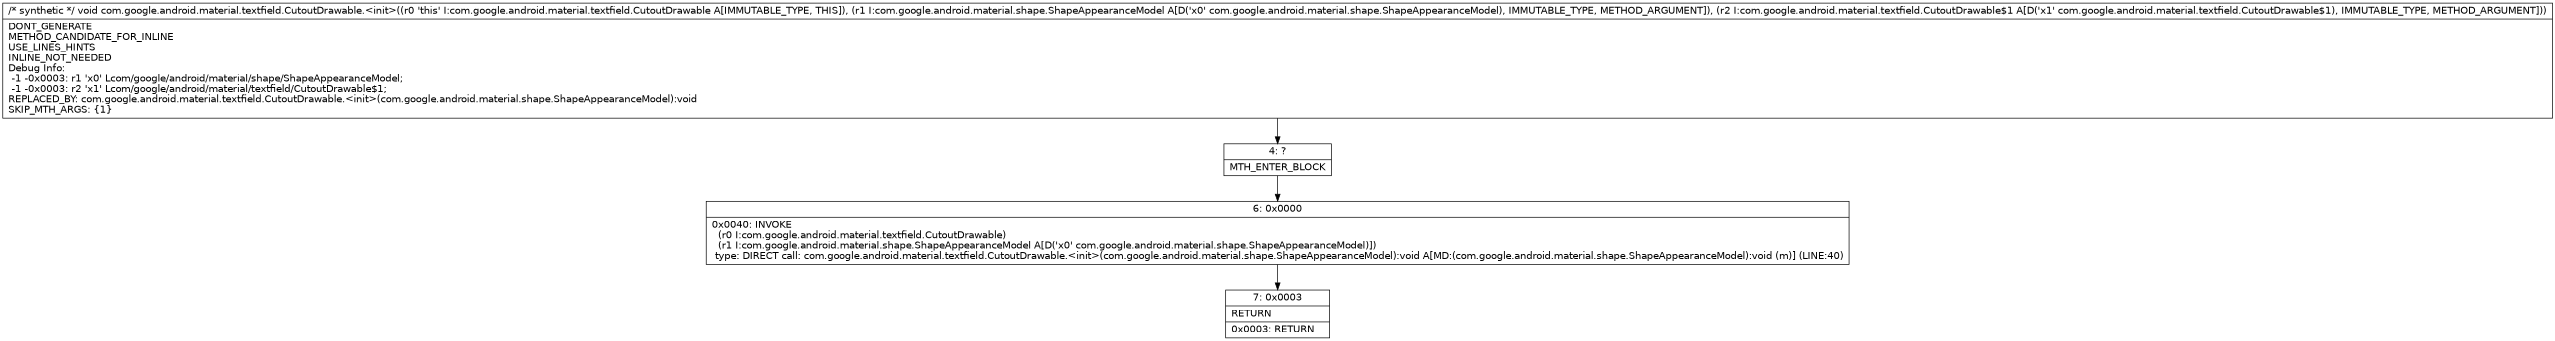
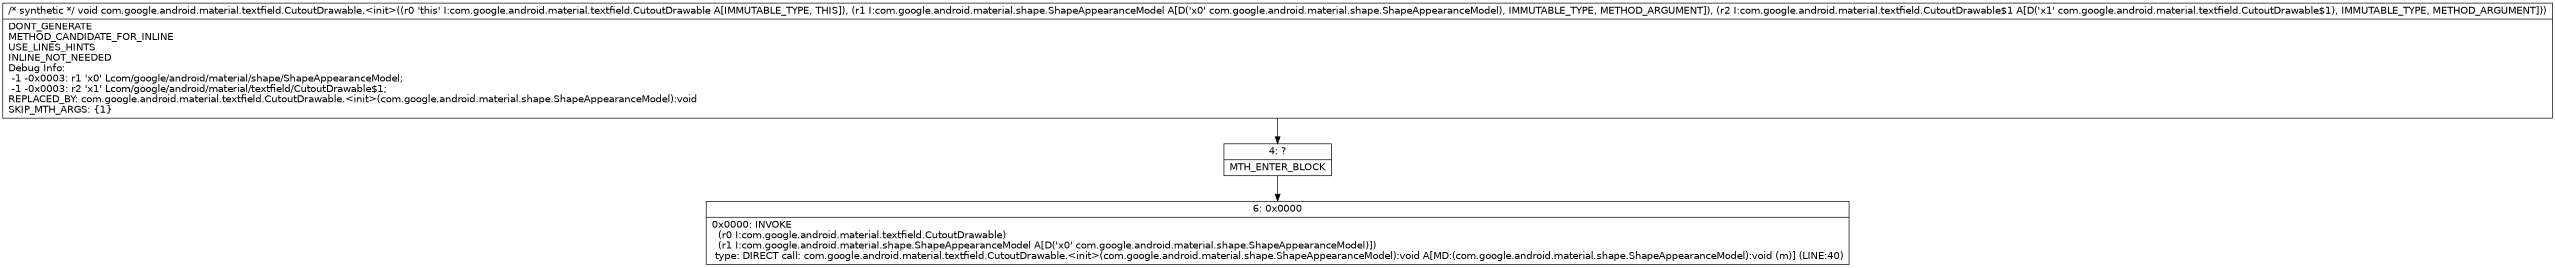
(755, 225) -> (755, 225)
(1278, 314) -> none
